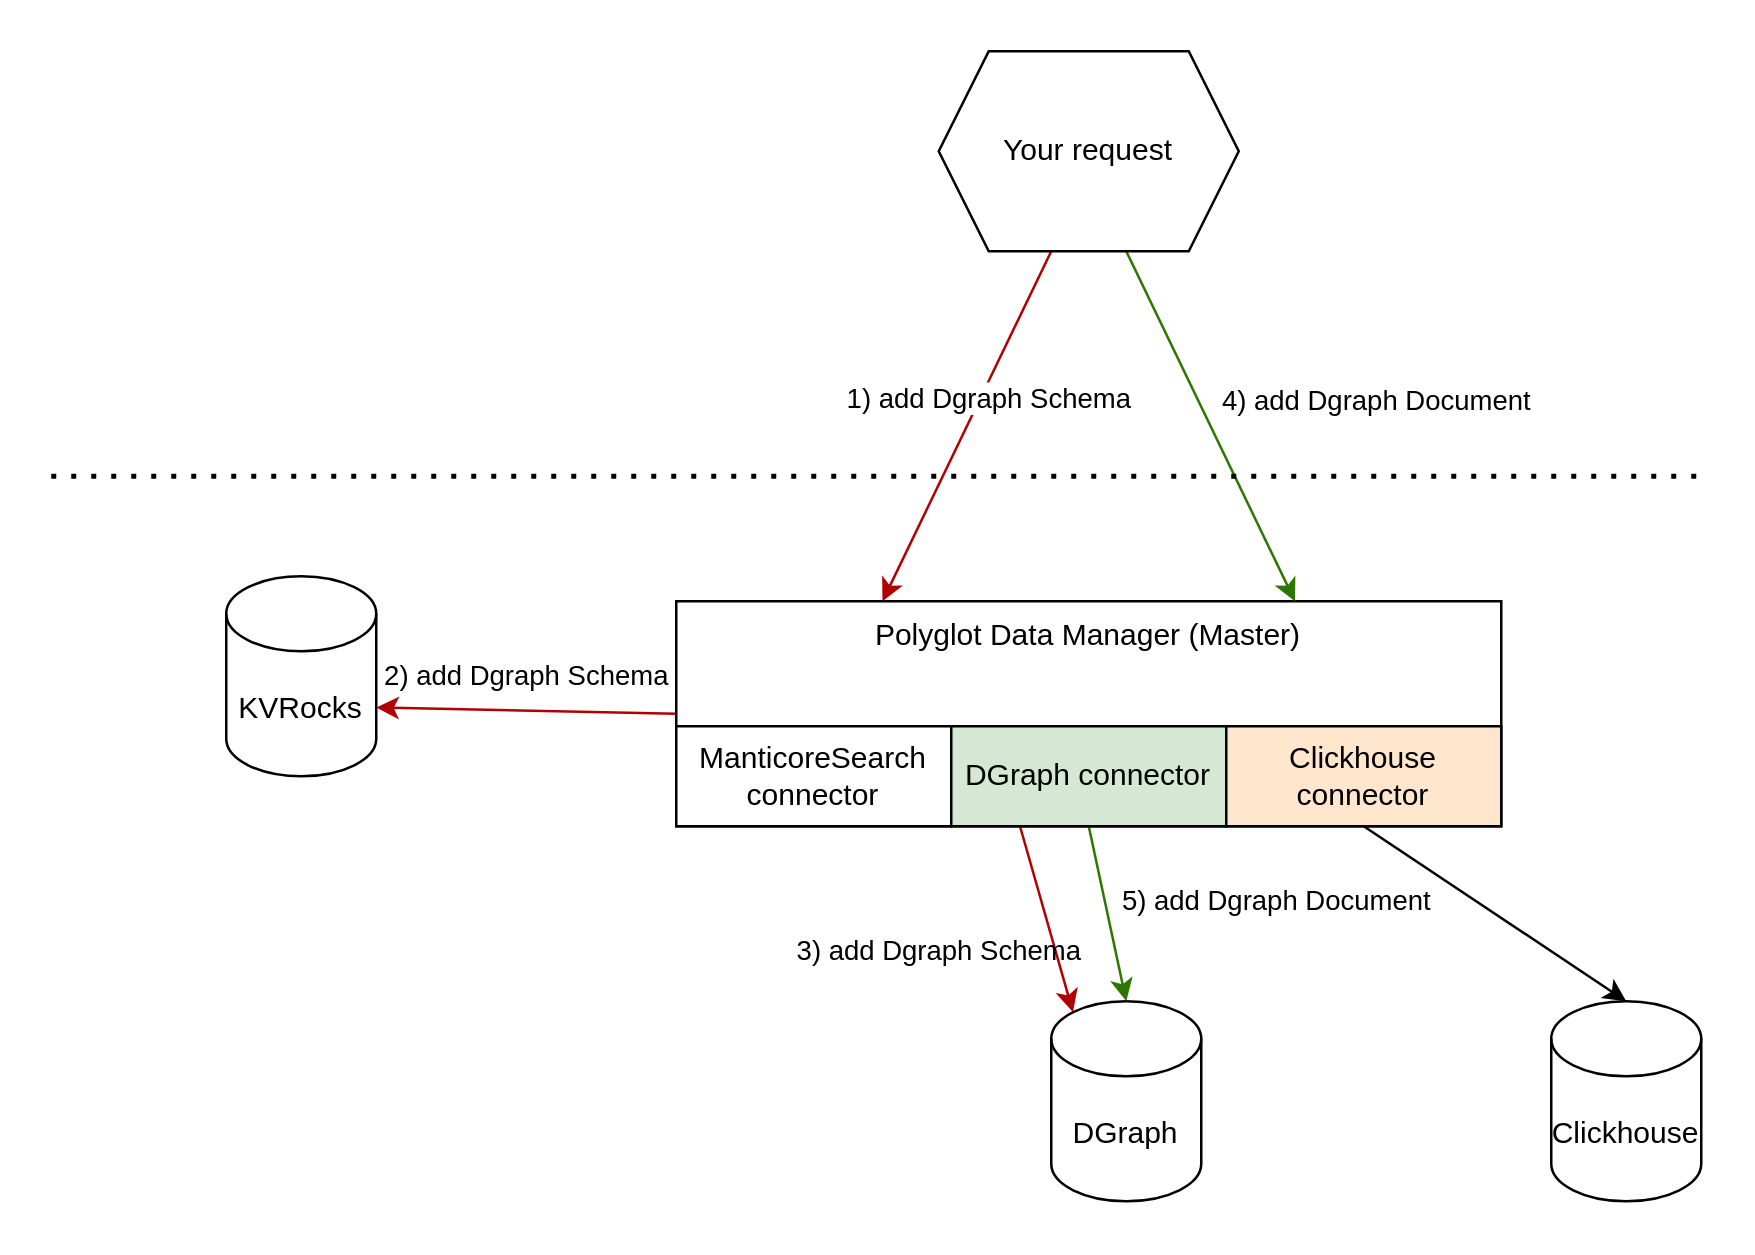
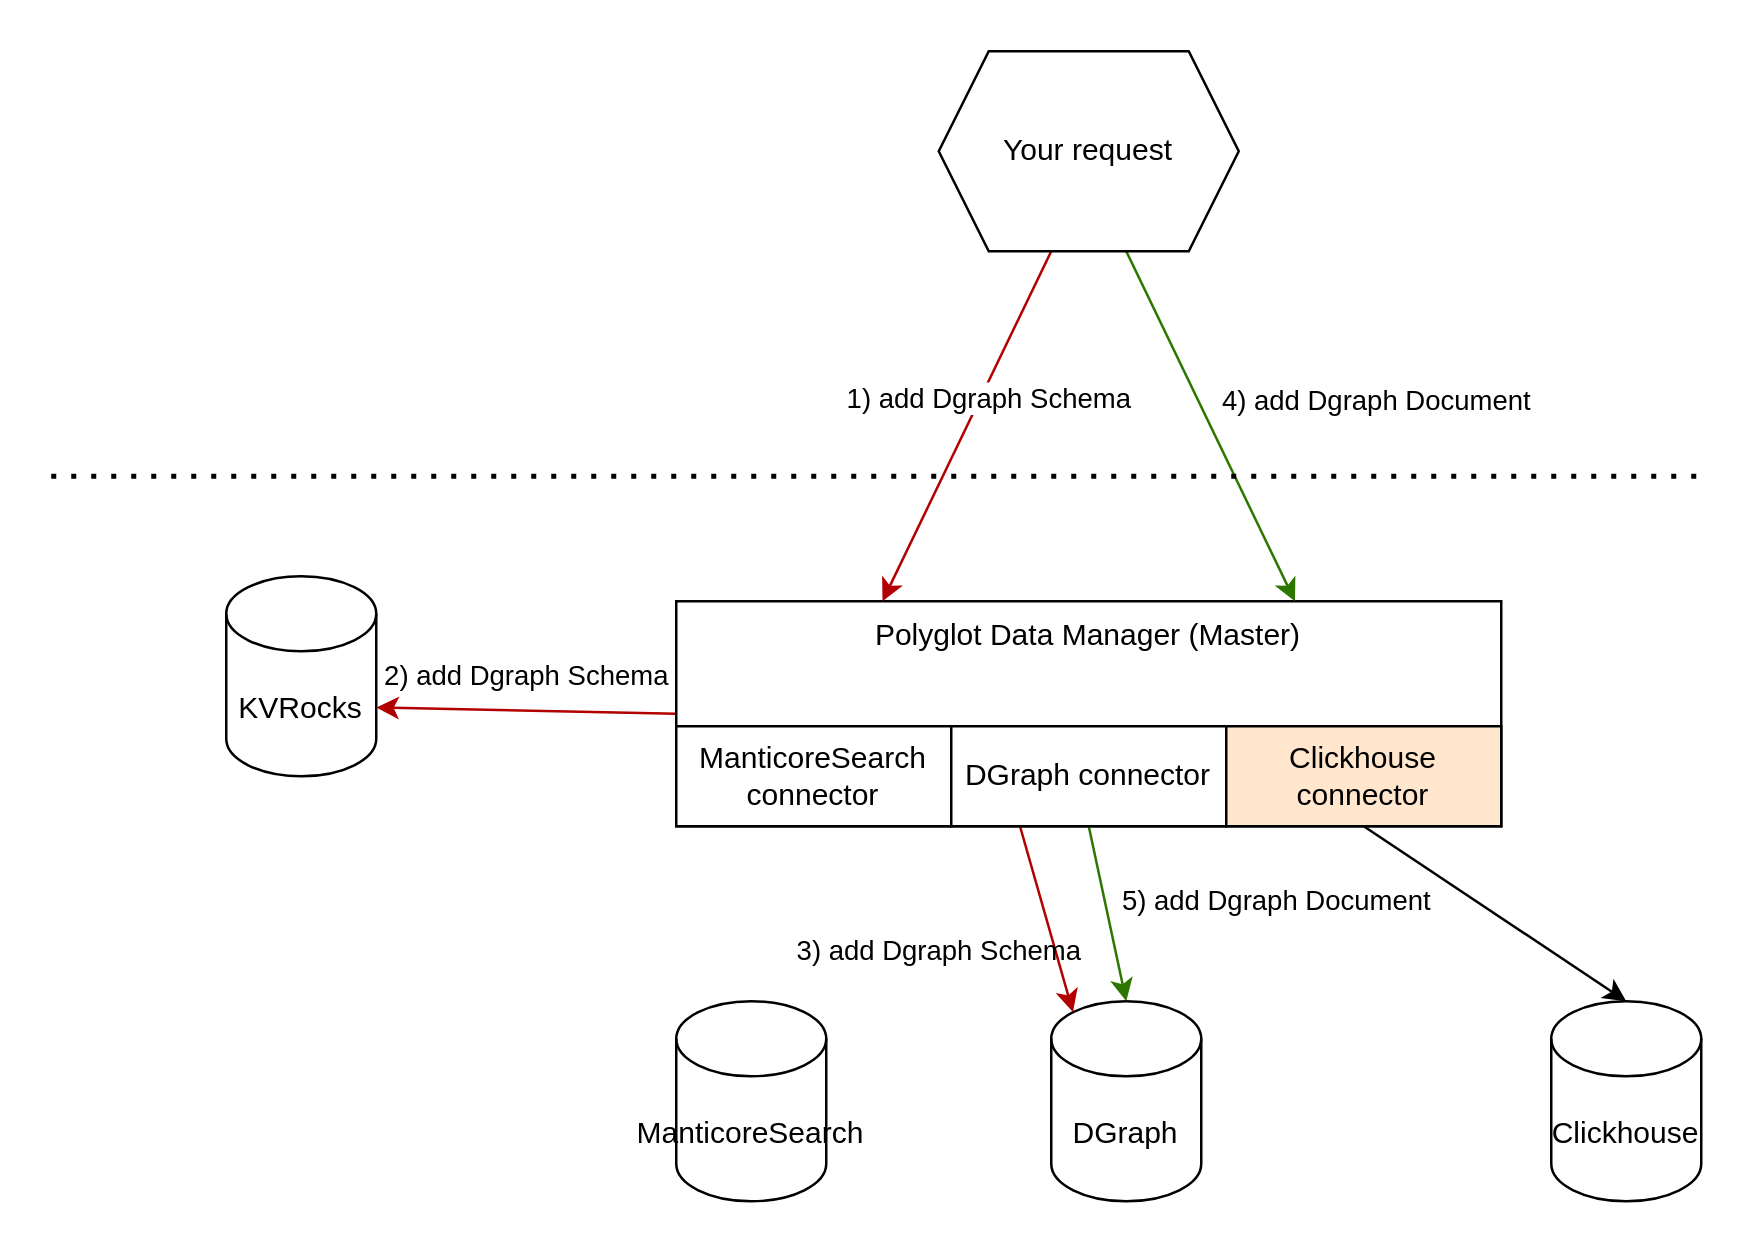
(1089, 776) -> (1089, 776)
none -> (751, 1101)
